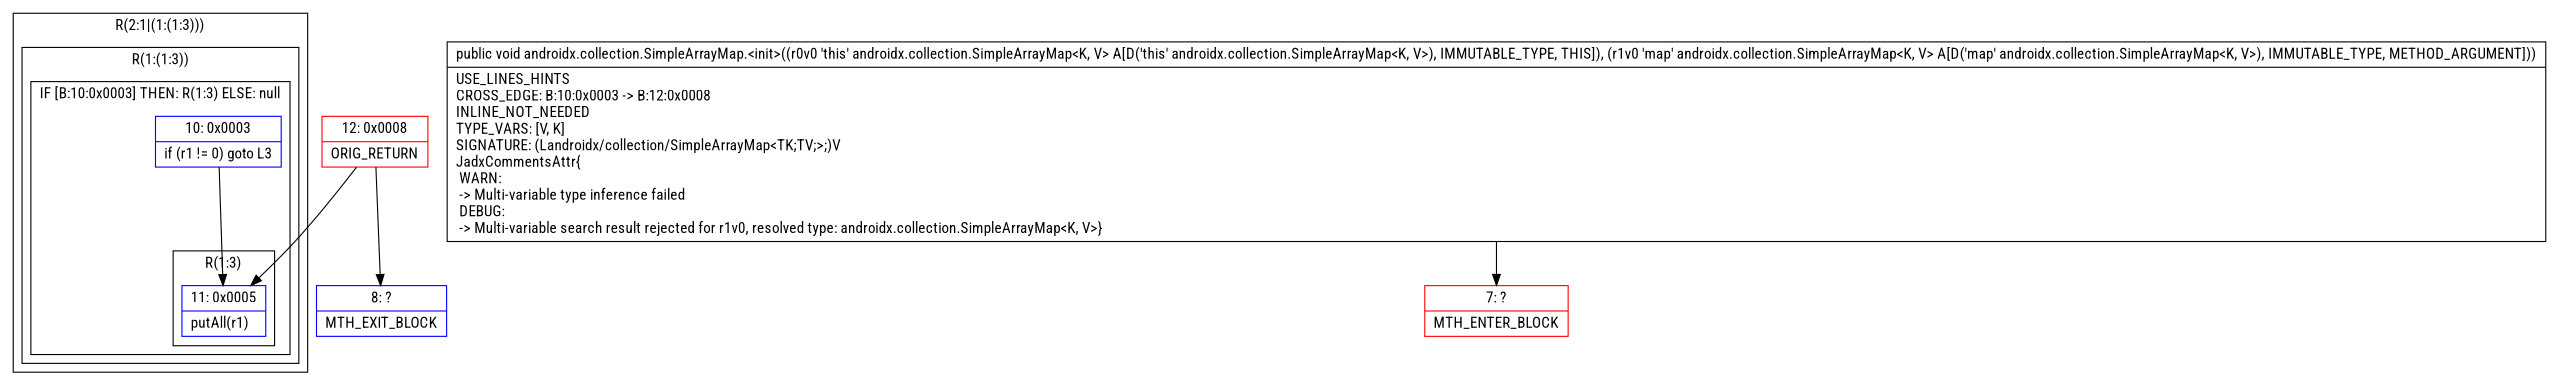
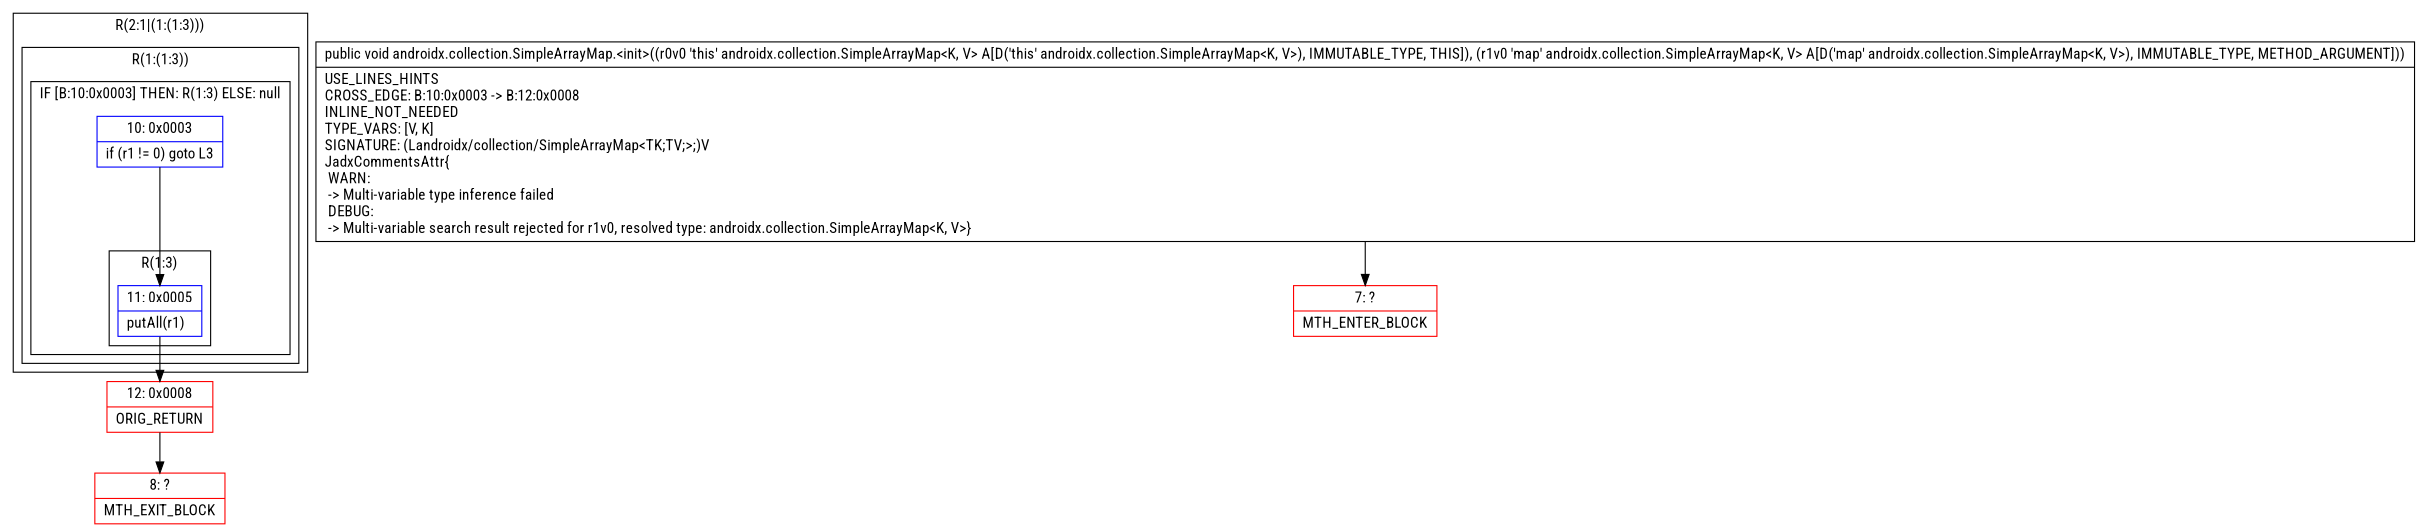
(315, 219) -> (160, 353)
(382, 311) -> (160, 498)
